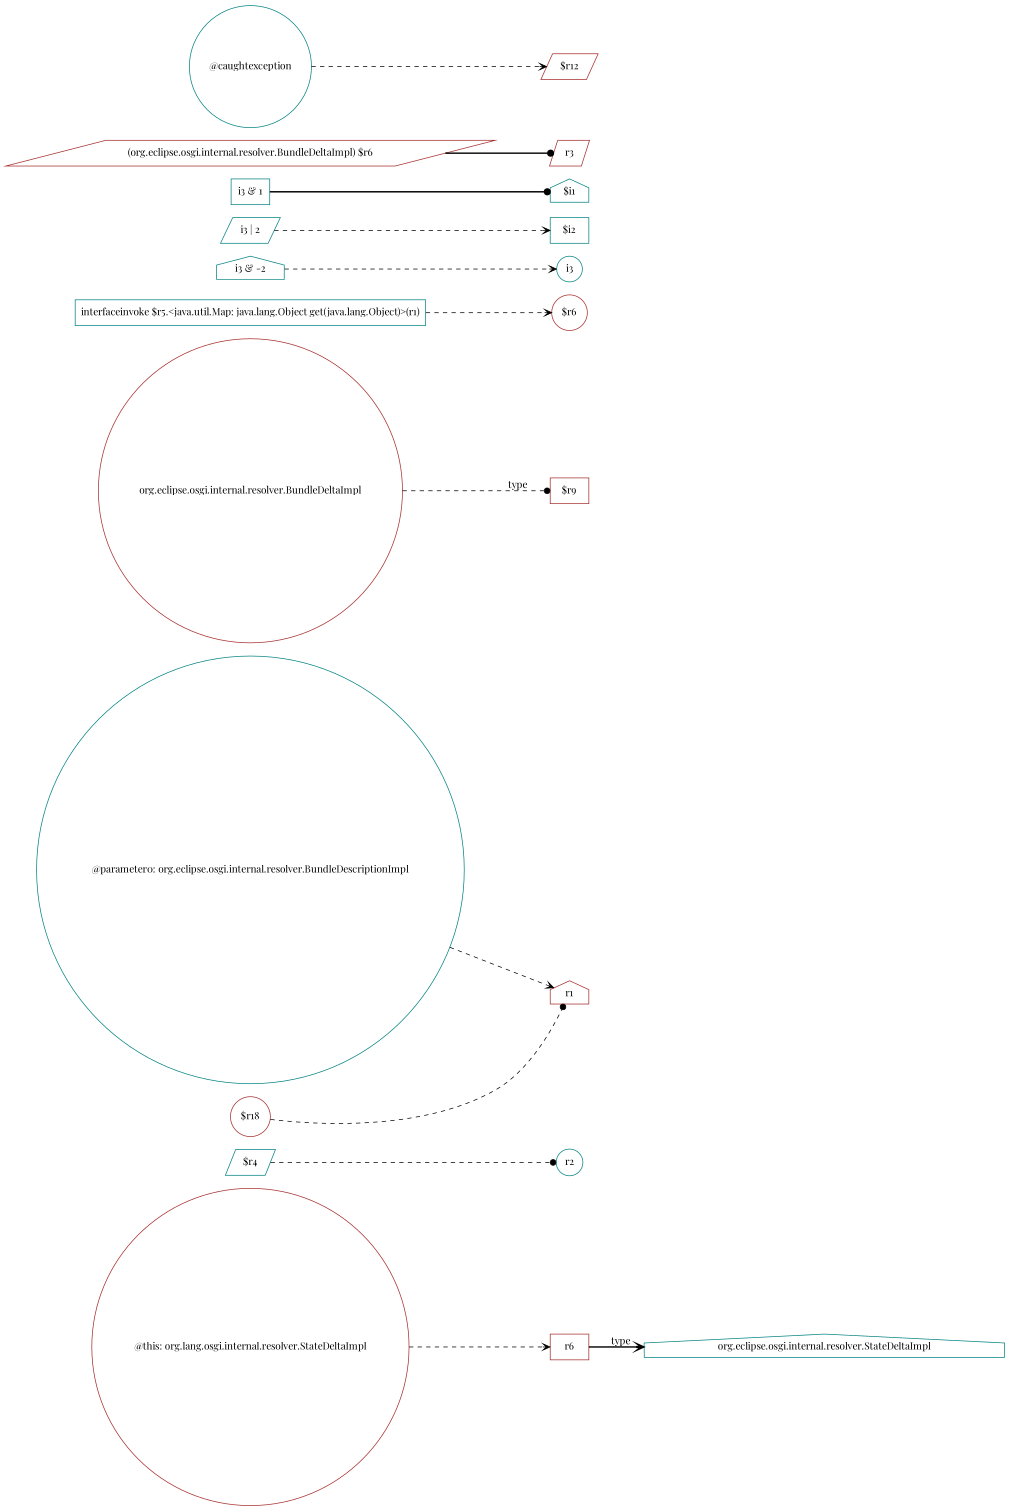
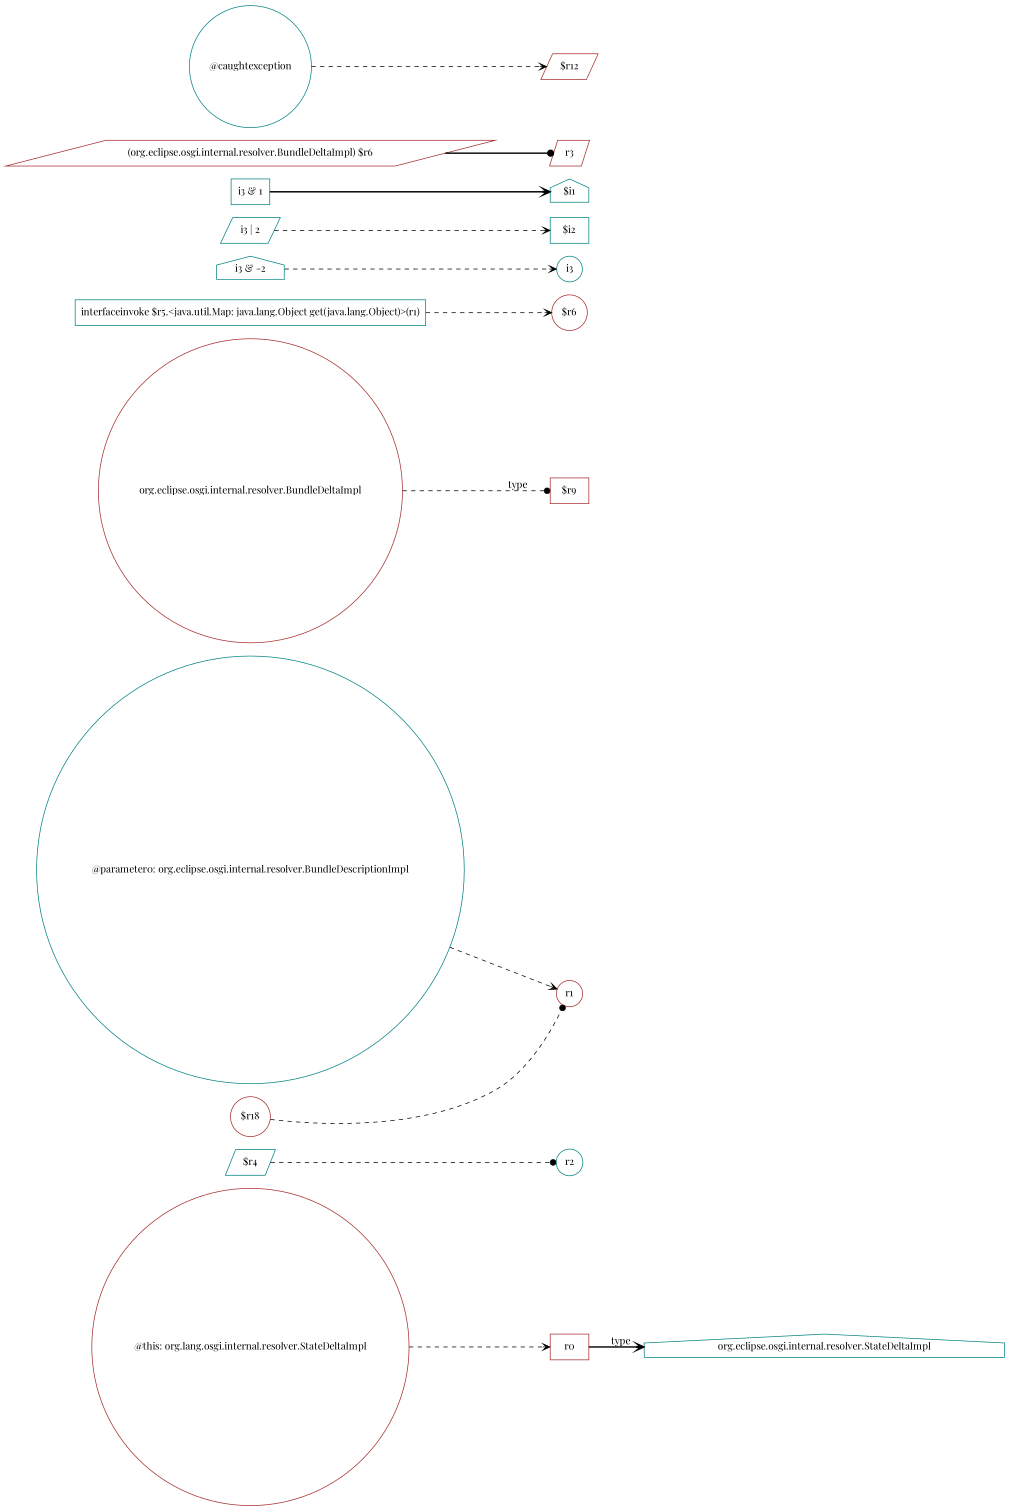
(407, 192) -> (406, 192)
(570, 994) -> (570, 994)
(570, 1347) -> (570, 1347)
